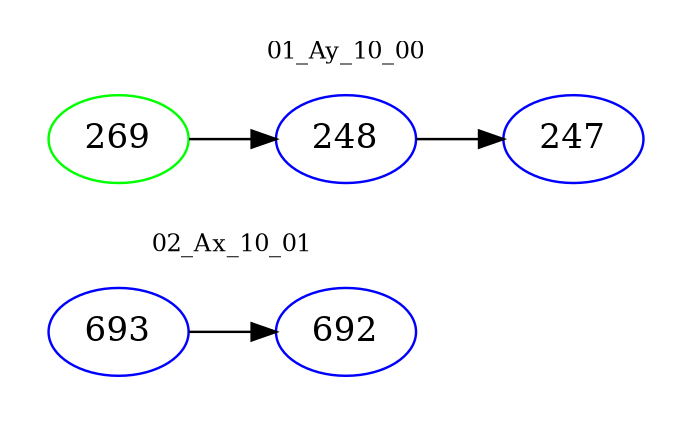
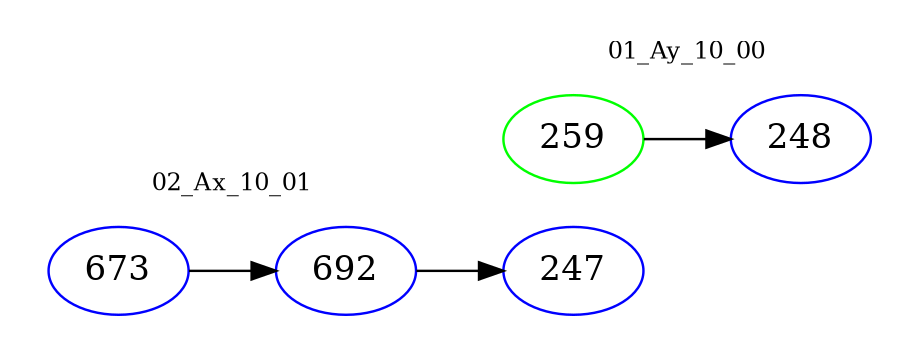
(119, 139) -> (573, 139)
(448, 139) -> (451, 271)
(119, 332) -> (119, 271)
